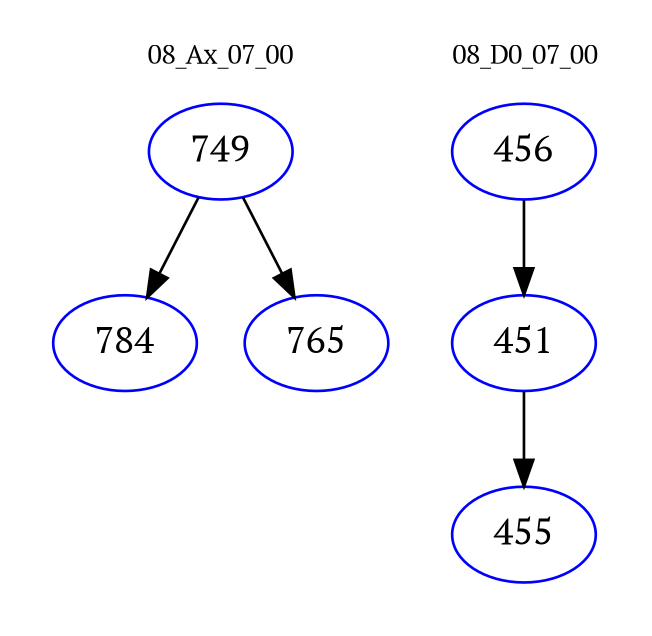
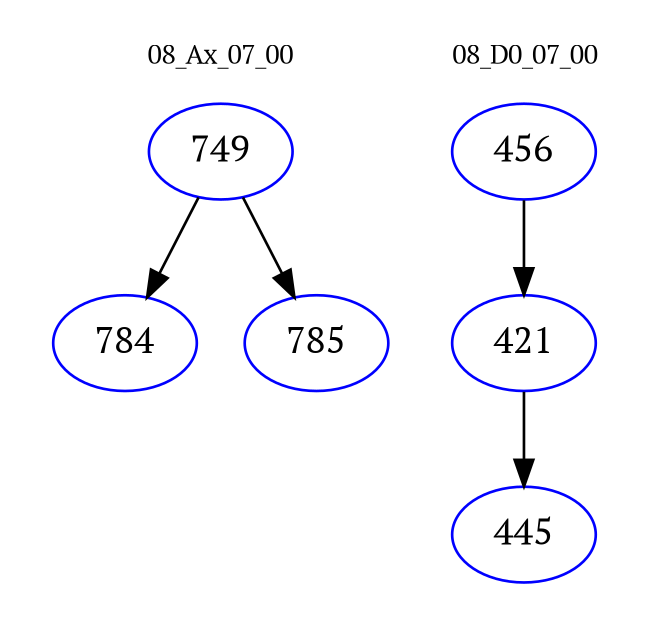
(317, 343) -> (317, 343)
(524, 343) -> (524, 343)
(524, 535) -> (524, 535)
